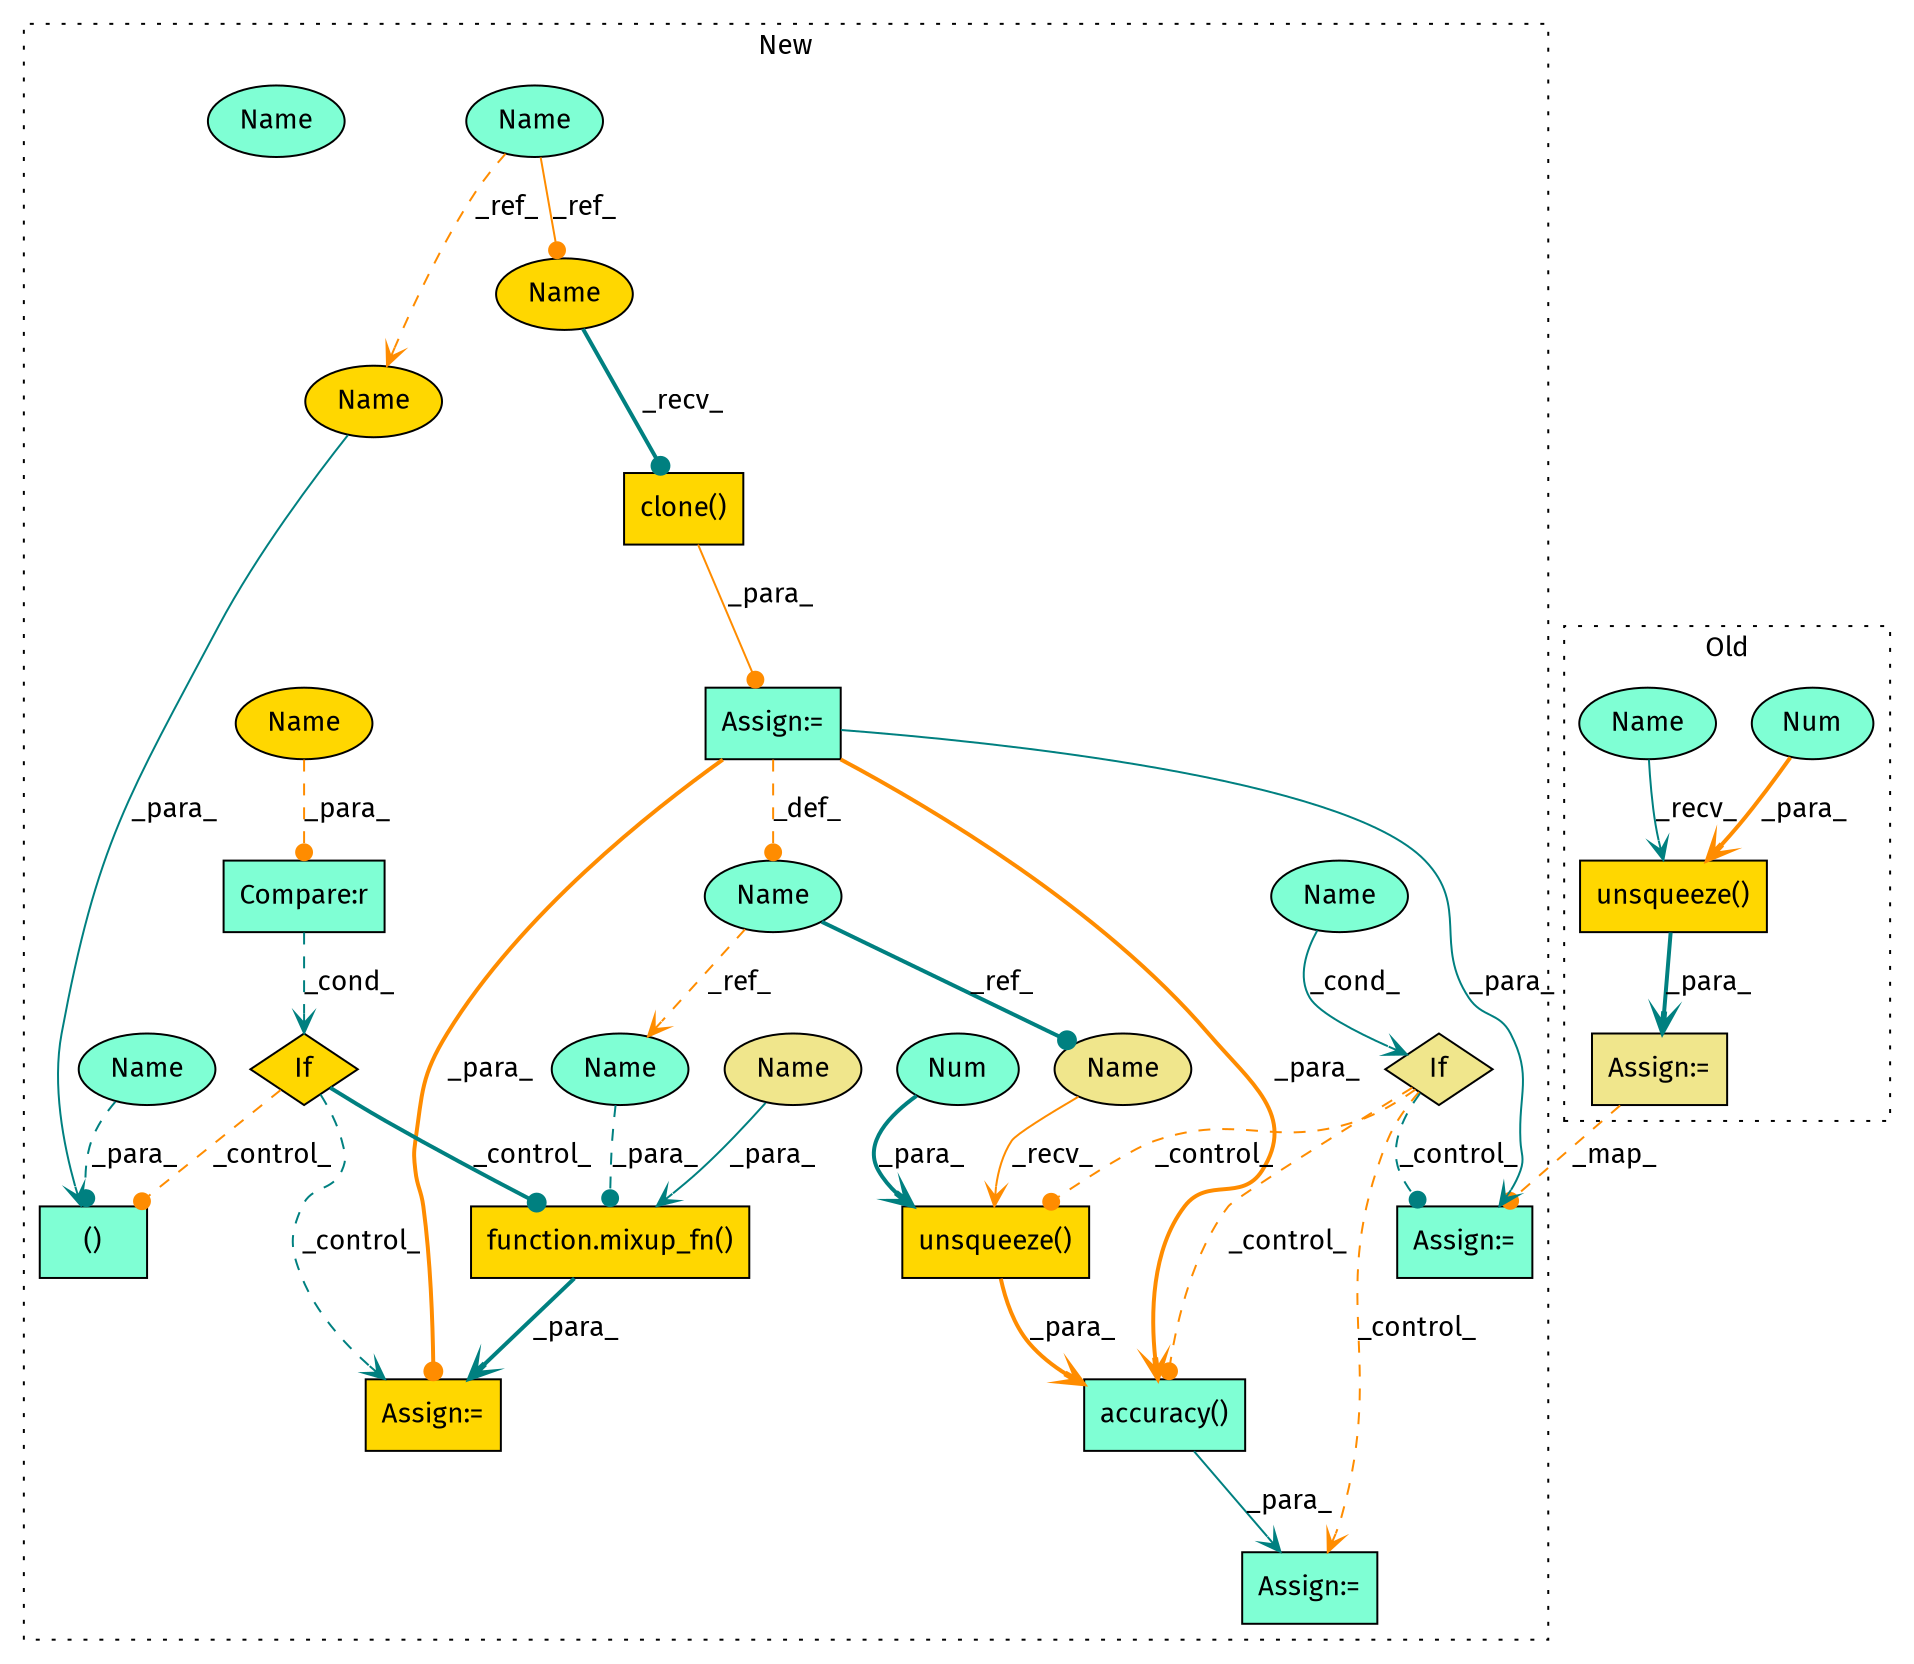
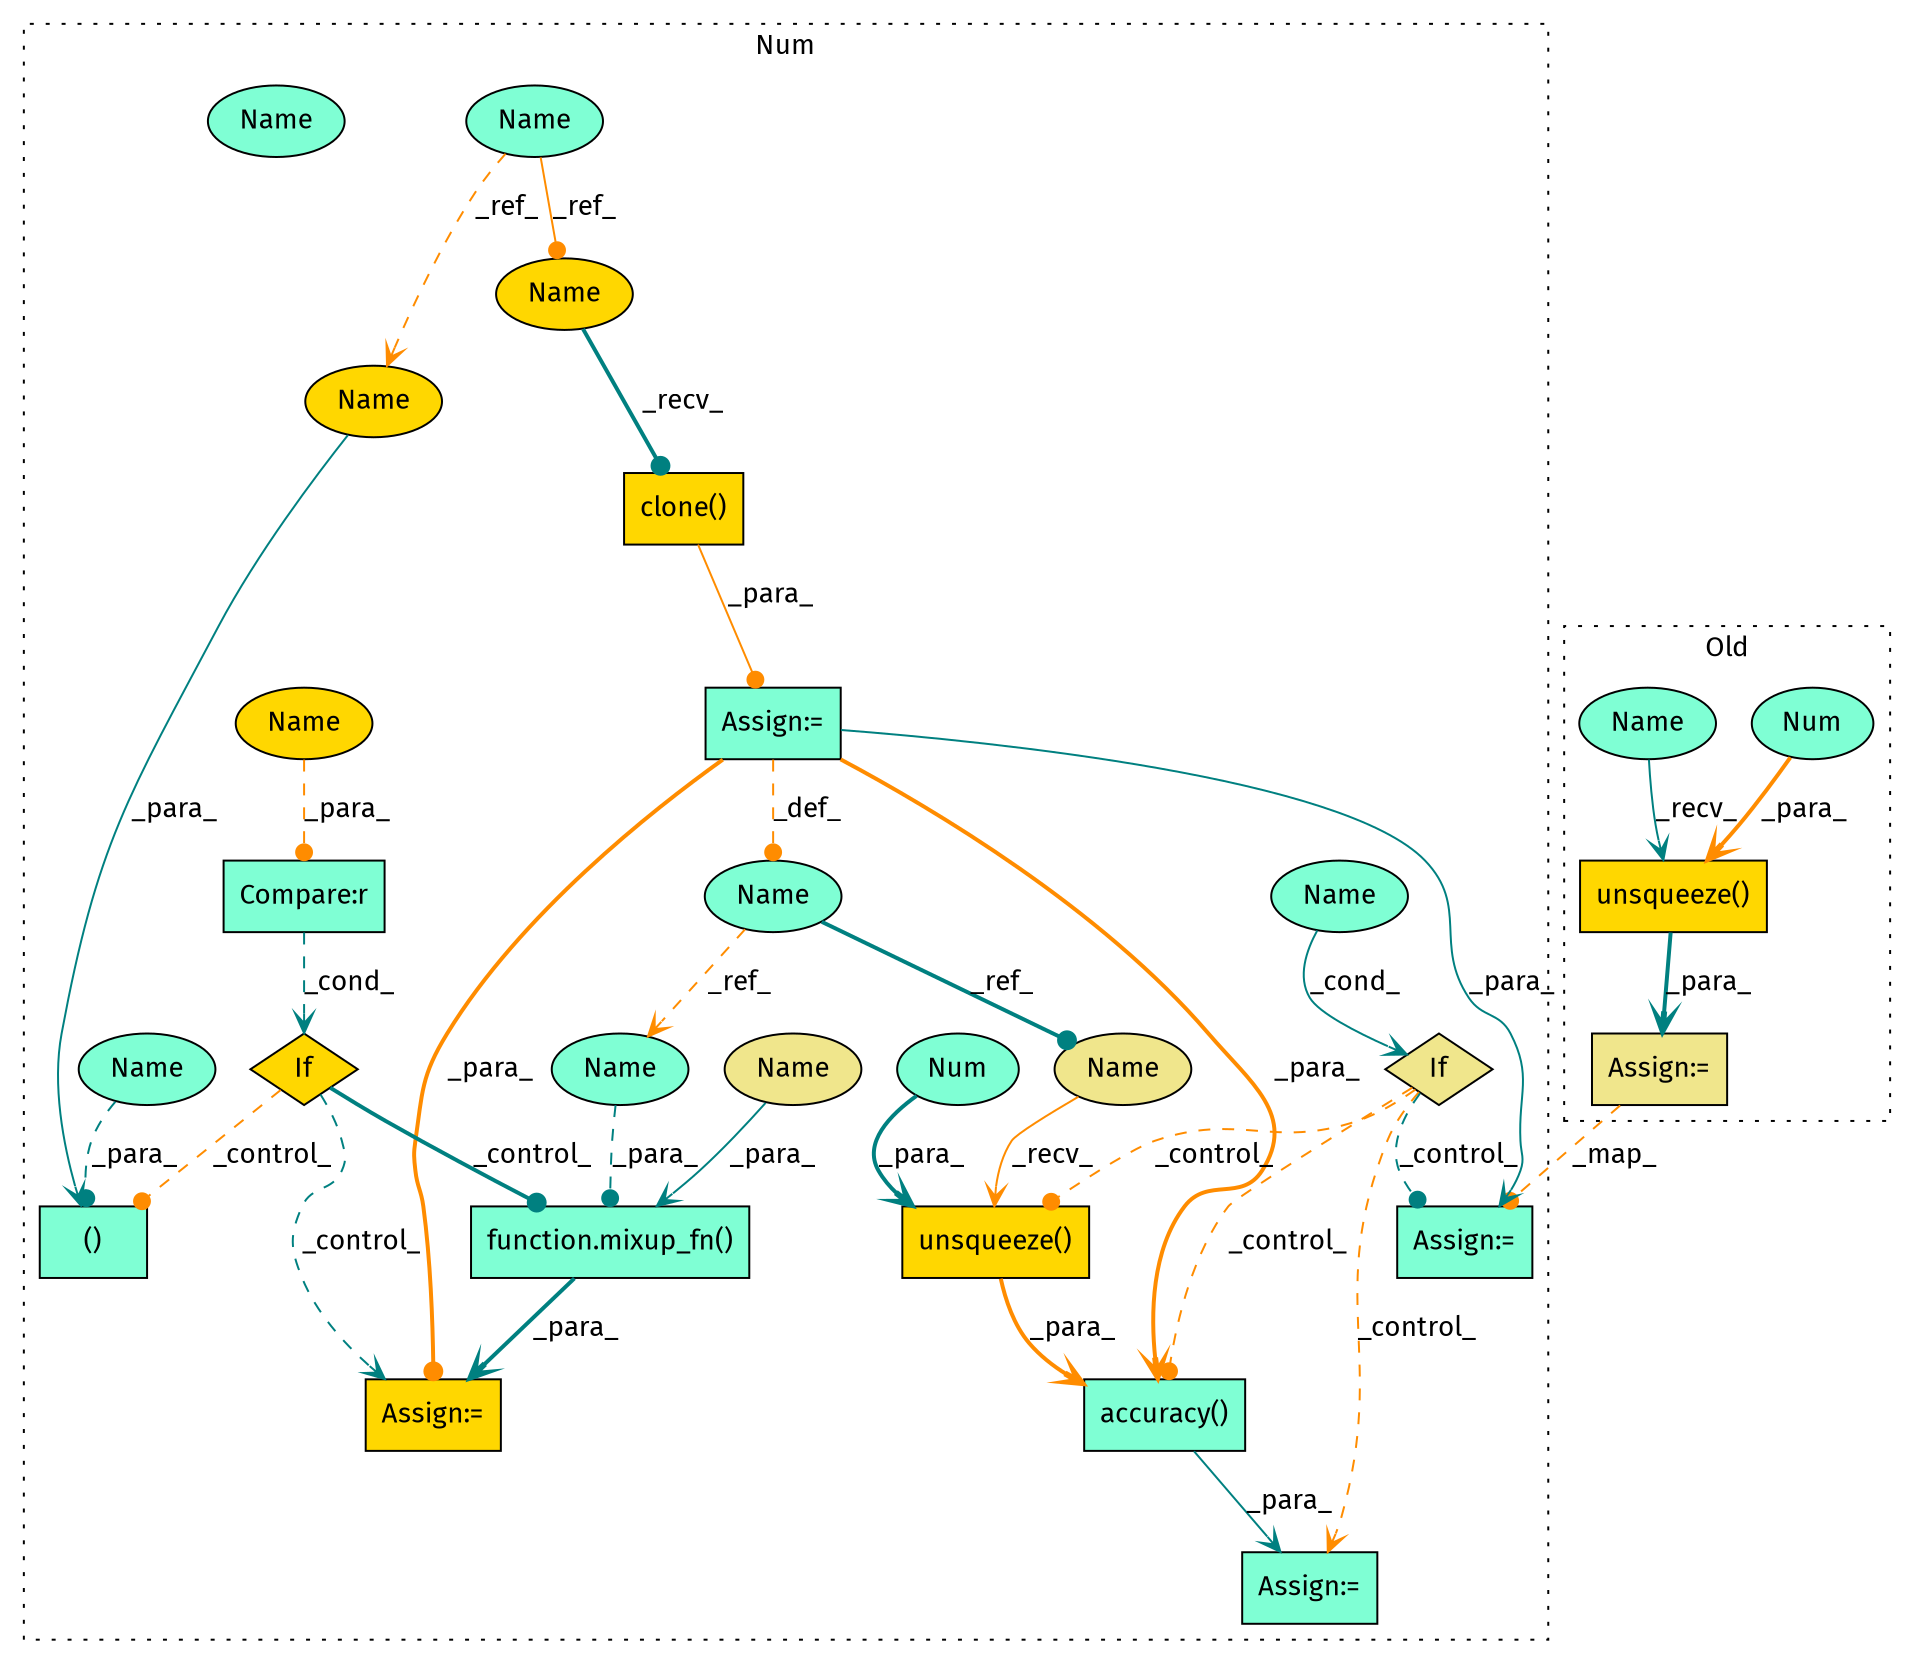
(786, 47) -> (786, 47)
(610, 1242) -> (610, 1242)
